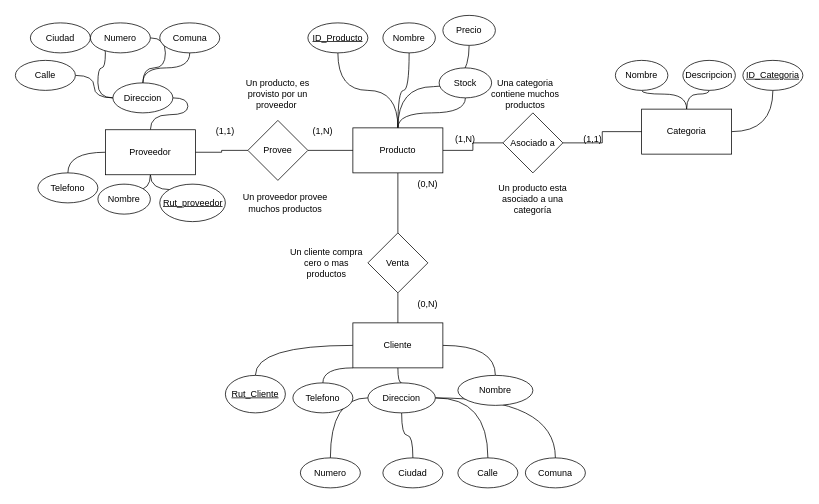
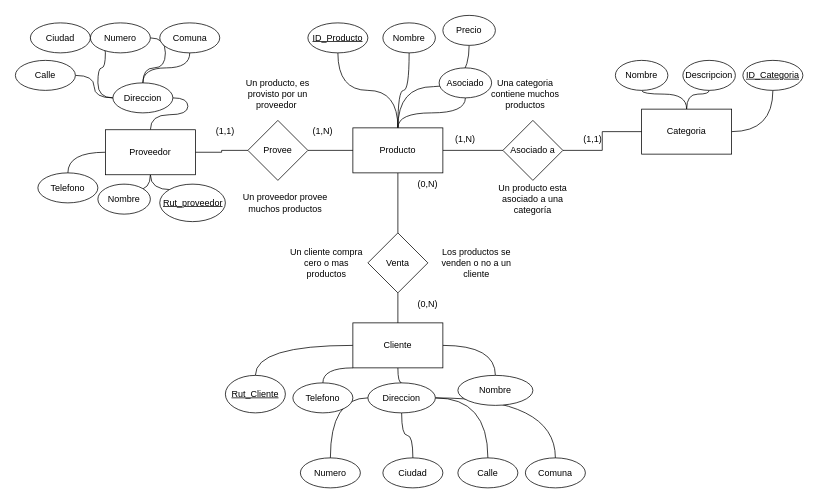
(465, 83) -> (465, 83)
(533, 143) -> (533, 150)
none -> (477, 263)
